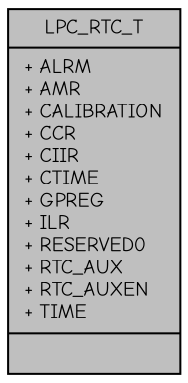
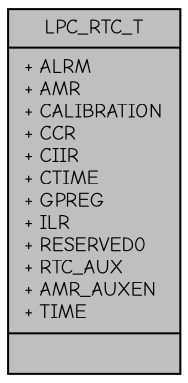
(87, 290) -> (91, 290)
